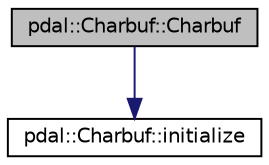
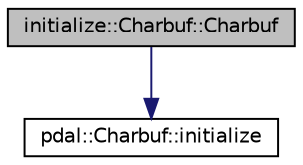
(135, 28) -> (151, 28)
